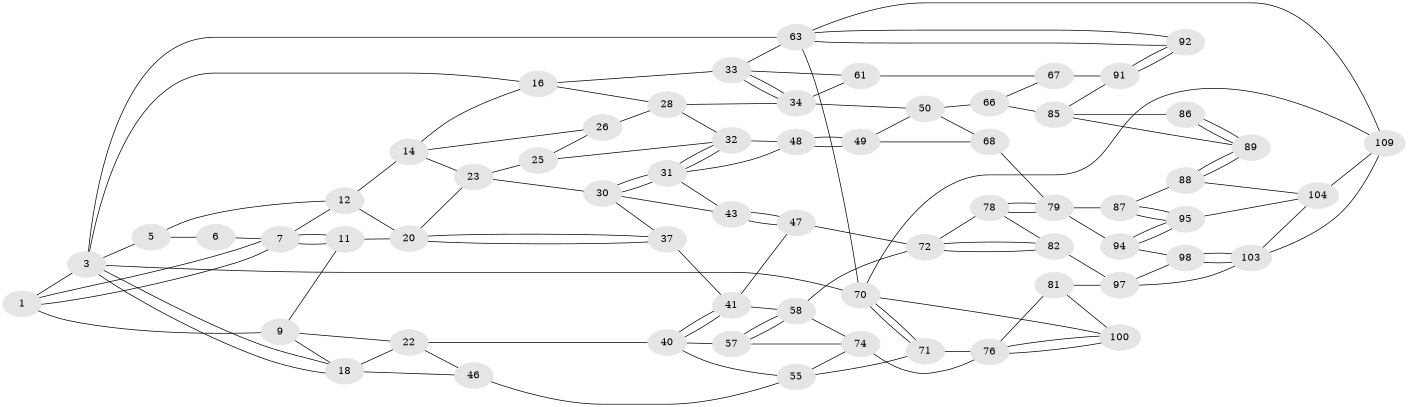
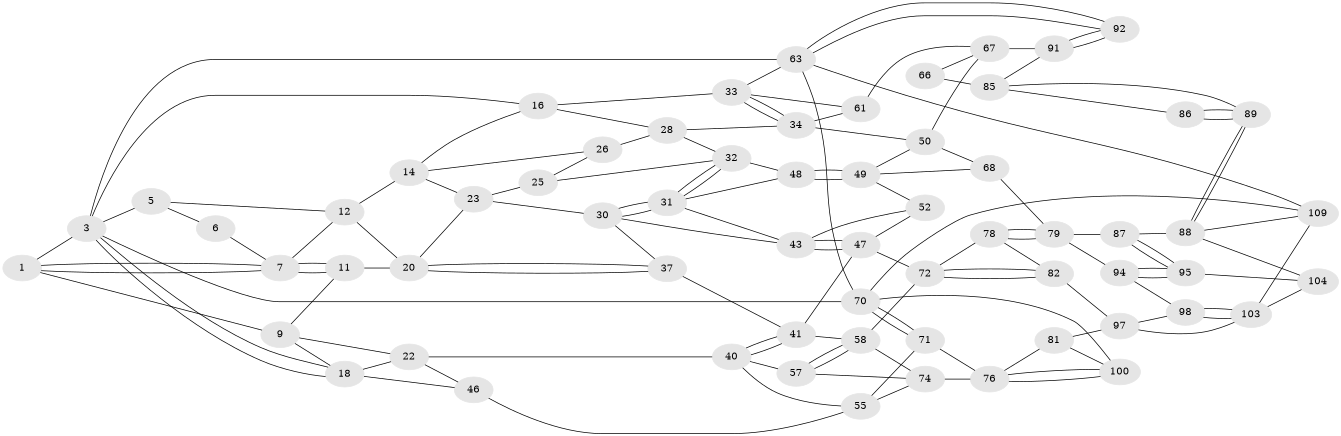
(957, 106) -> (953, 93)
(1351, 169) -> (1251, 223)
none -> (925, 208)
